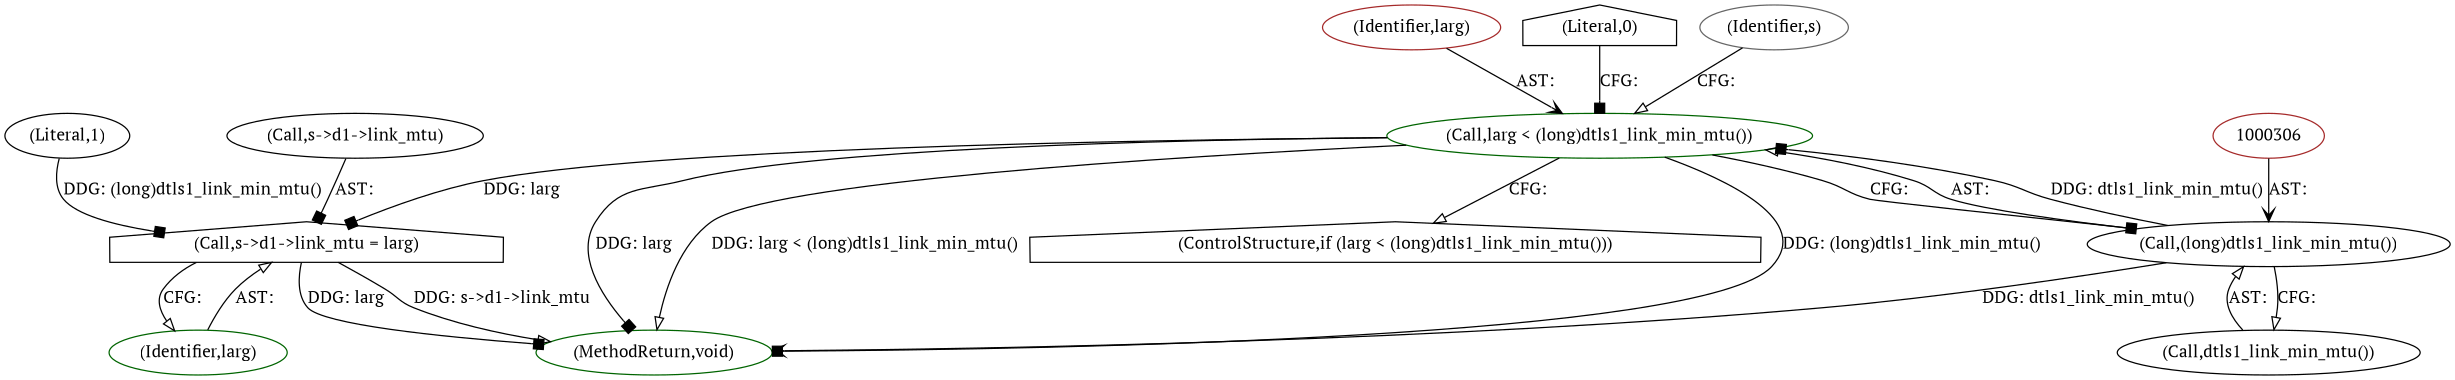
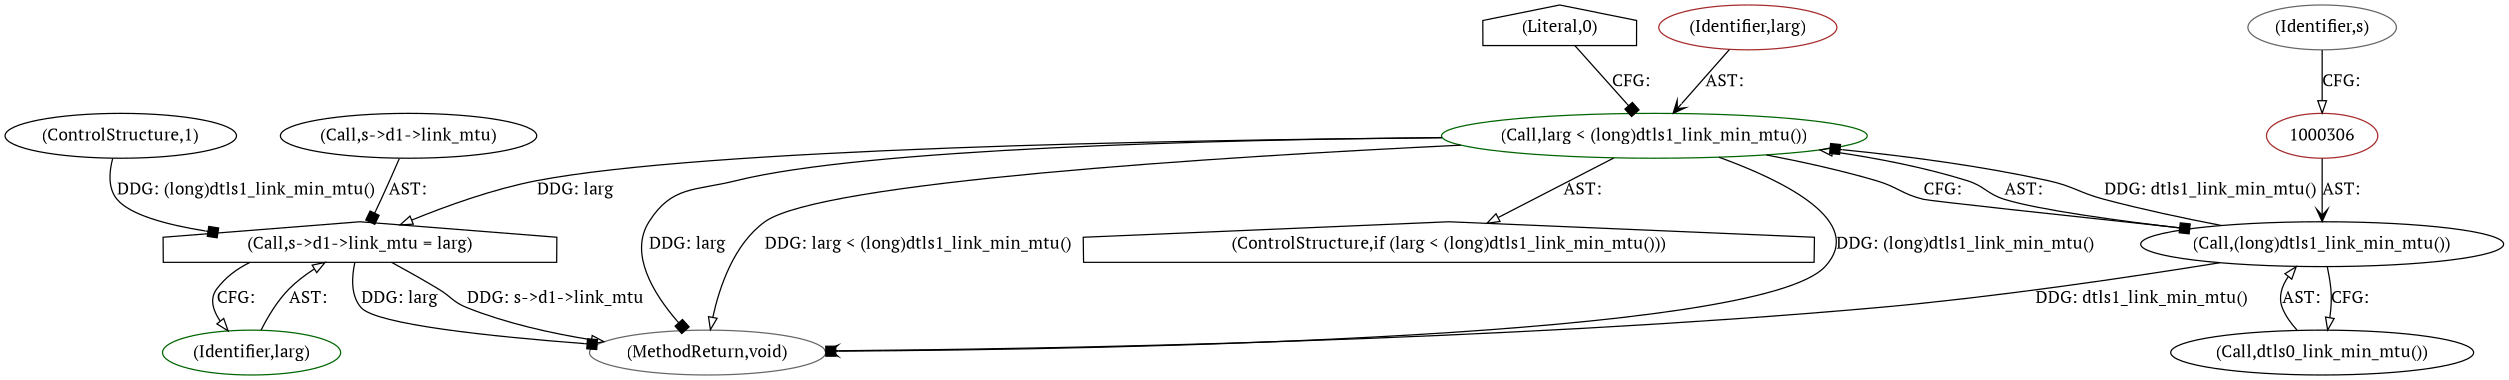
(1694, 77) -> (2322, 75)
(67, 136) -> (121, 136)
(843, 150) -> (897, 150)
(1531, 190) -> (1585, 190)
(654, 353) -> (708, 353)
(2269, 353) -> (2322, 353)
